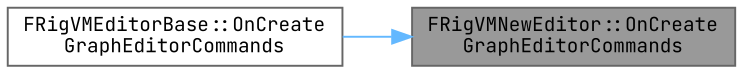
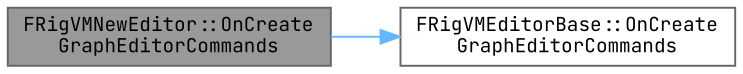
(367, 37) -> (356, 37)
